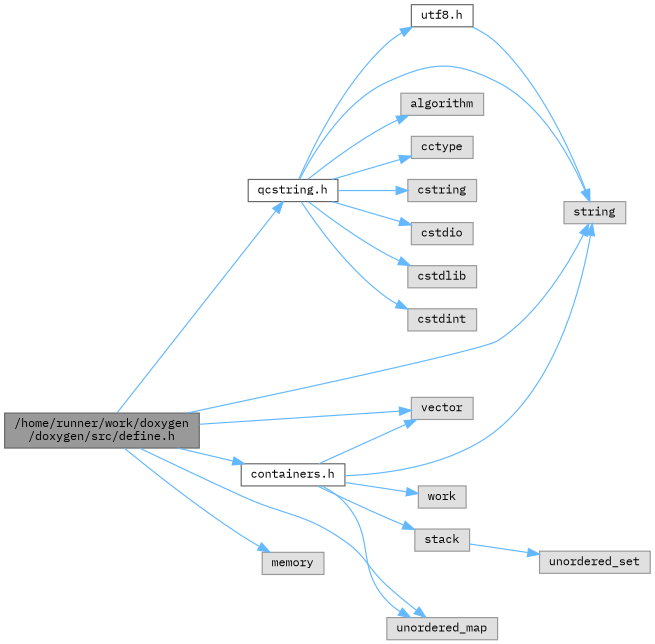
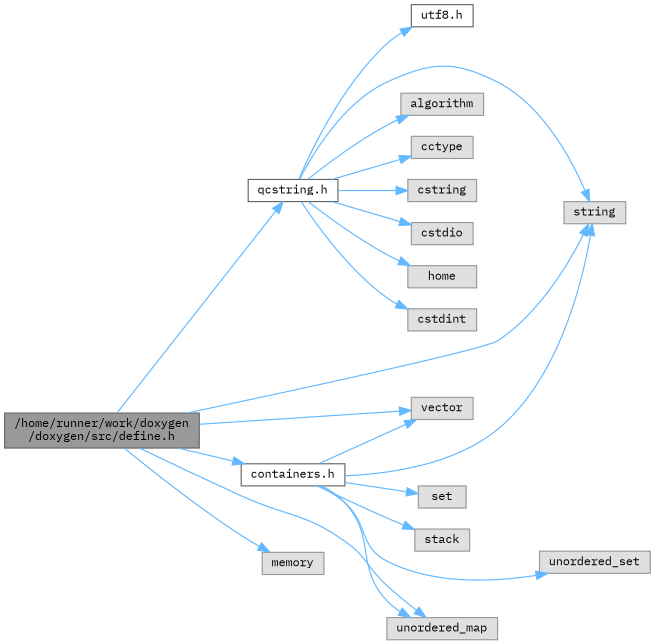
(541, 99) -> none
(442, 277) -> (442, 277)
(442, 497) -> (442, 497)
(499, 548) -> (409, 570)
